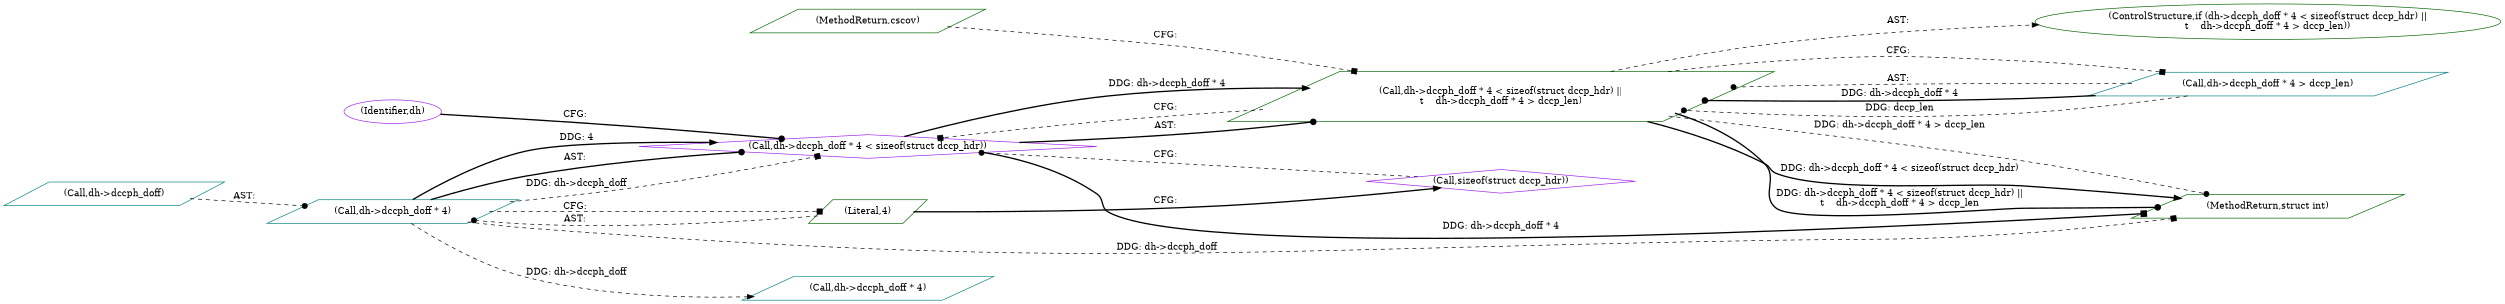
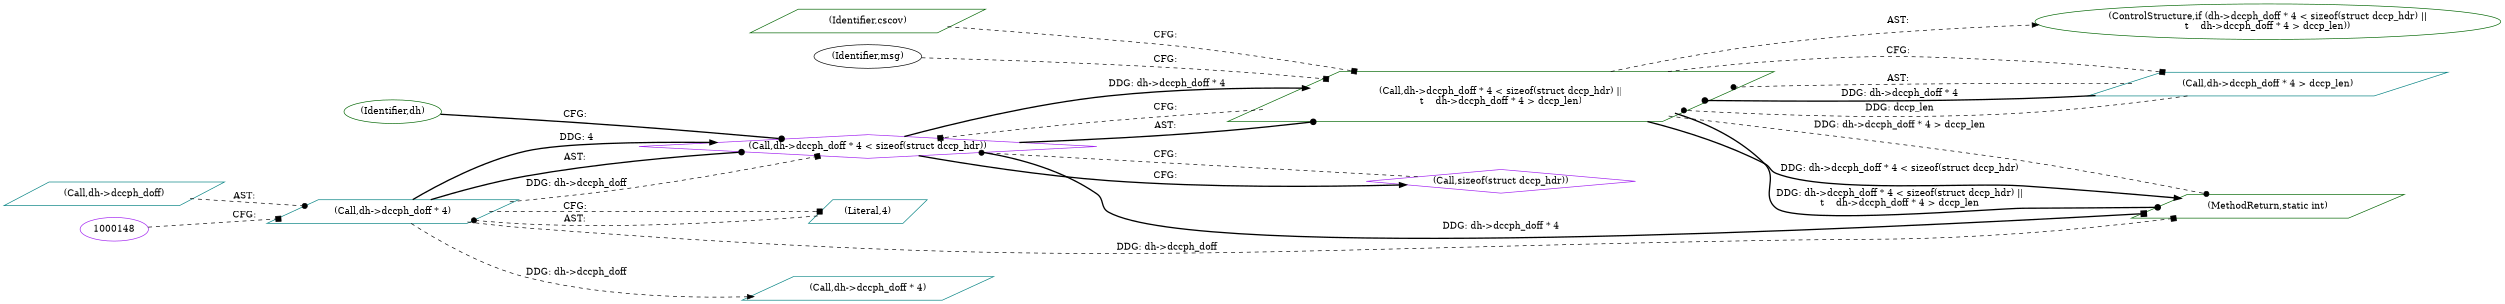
(868, 21) -> (868, 21)
none -> (868, 56)
(393, 112) -> (393, 112)
(2268, 206) -> (2268, 206)
(1174, 208) -> (1158, 183)
(868, 212) -> (868, 212)
none -> (114, 229)
